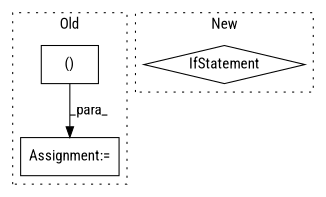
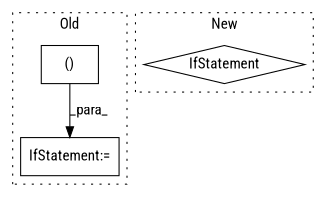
(70, 157) -> (70, 157)
